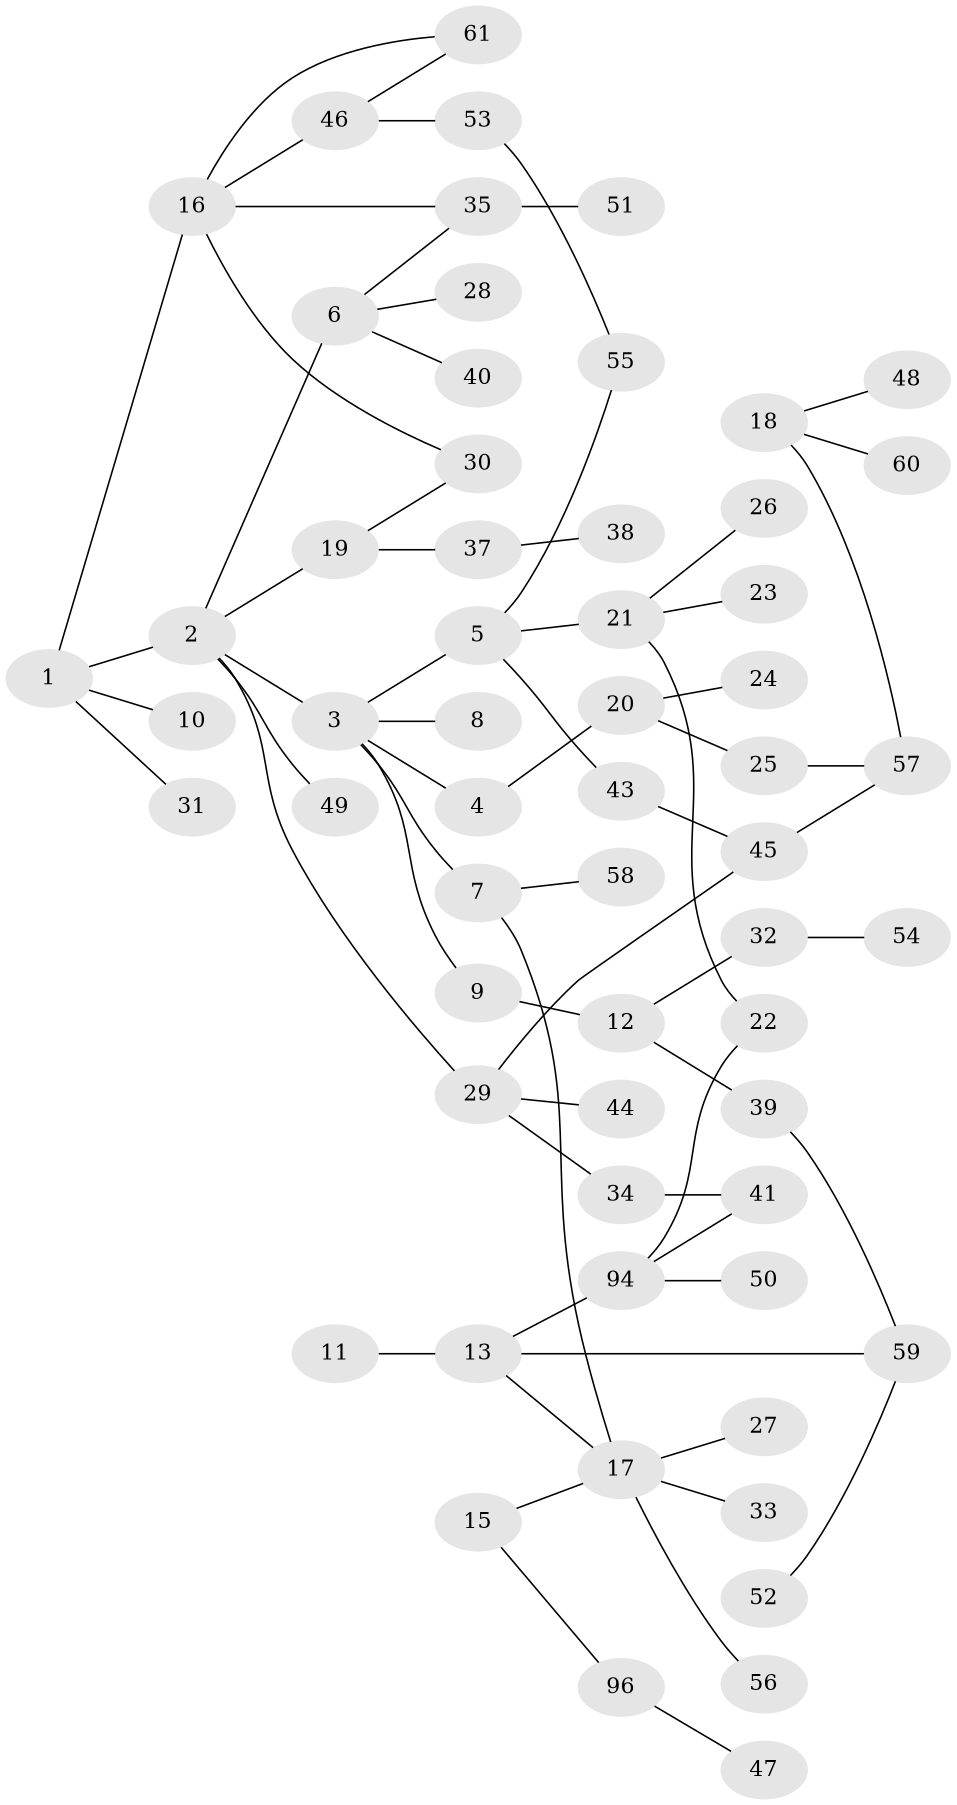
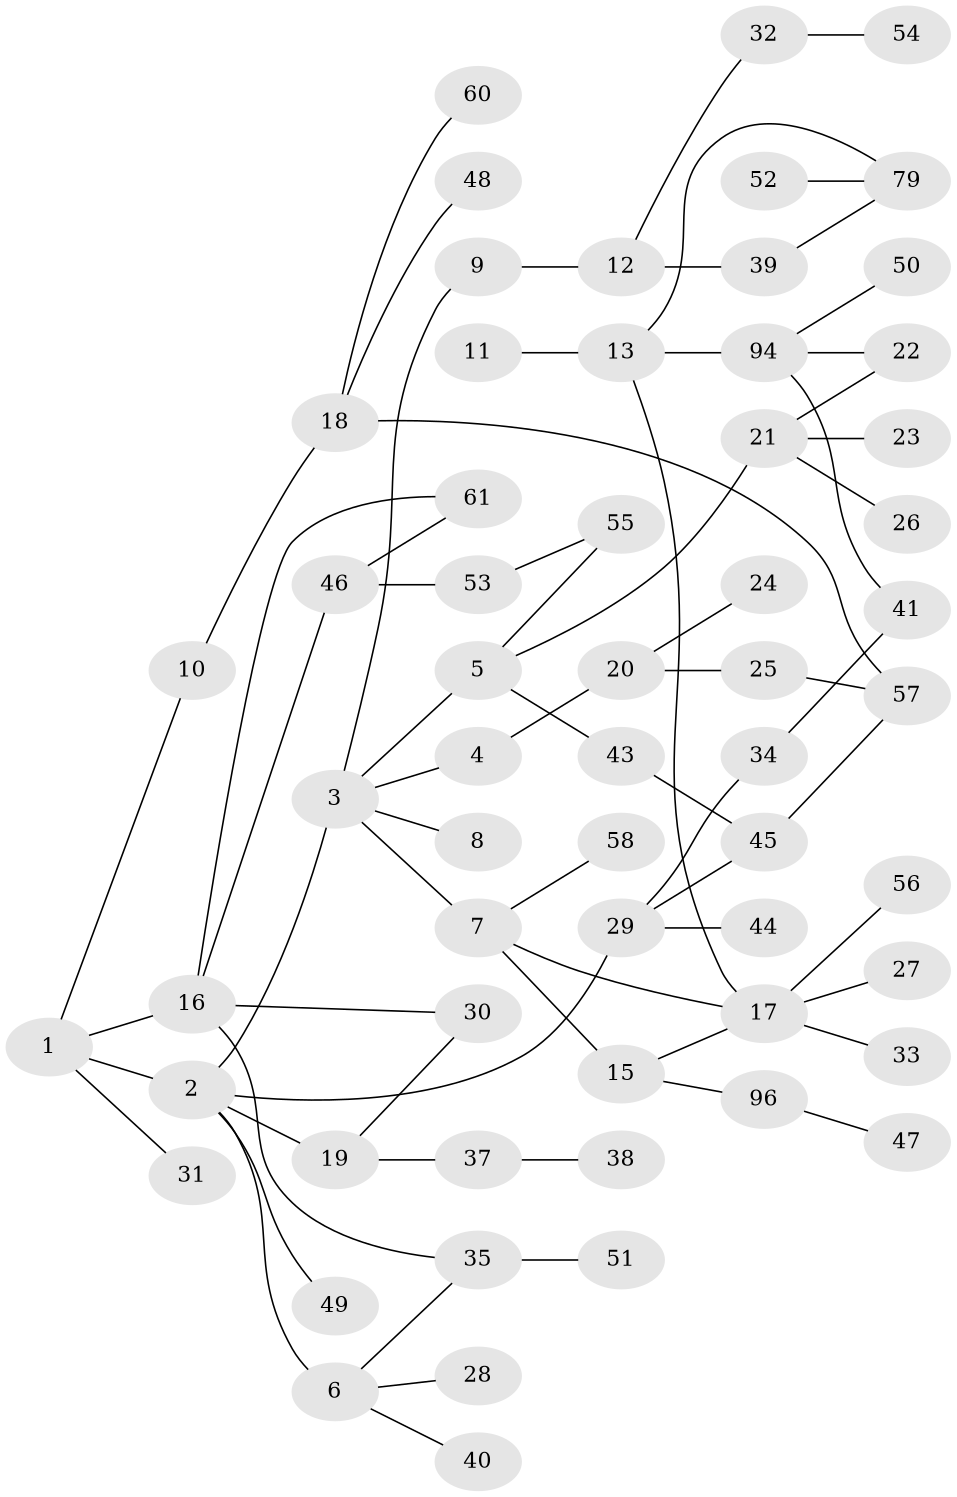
none -> (256, 543)
none -> (550, 1001)
(907, 1354) -> (907, 181)
